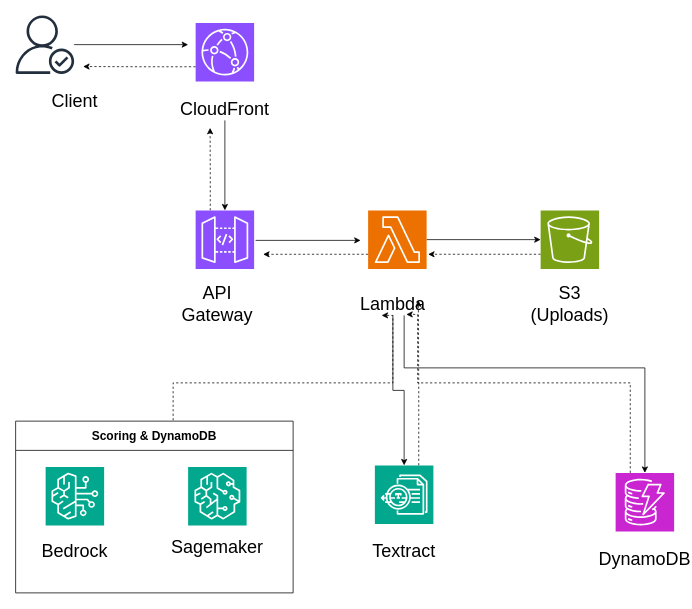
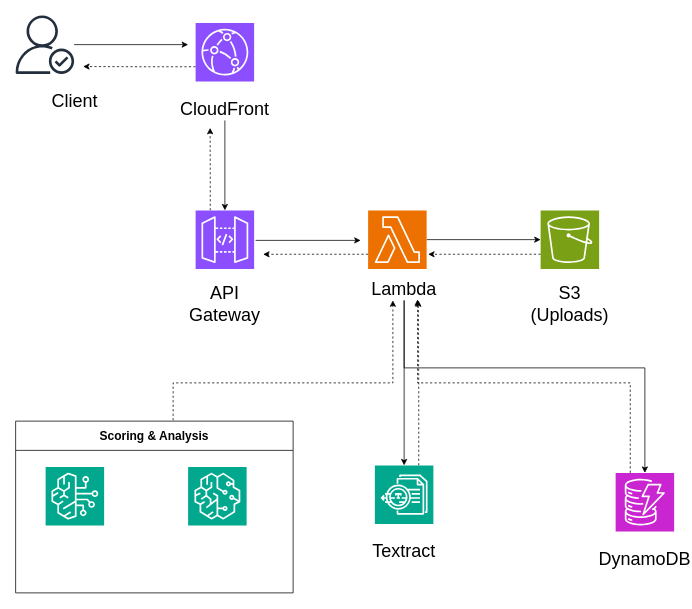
(217, 304) -> (225, 304)
(393, 304) -> (404, 289)
(154, 436) -> (154, 436)
(217, 547) -> none
(75, 552) -> none
